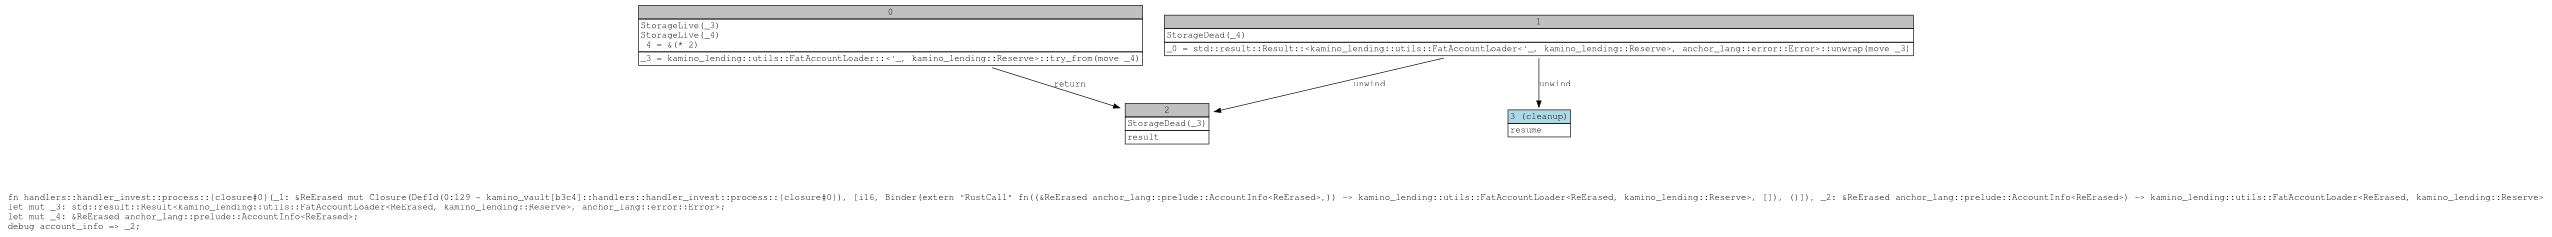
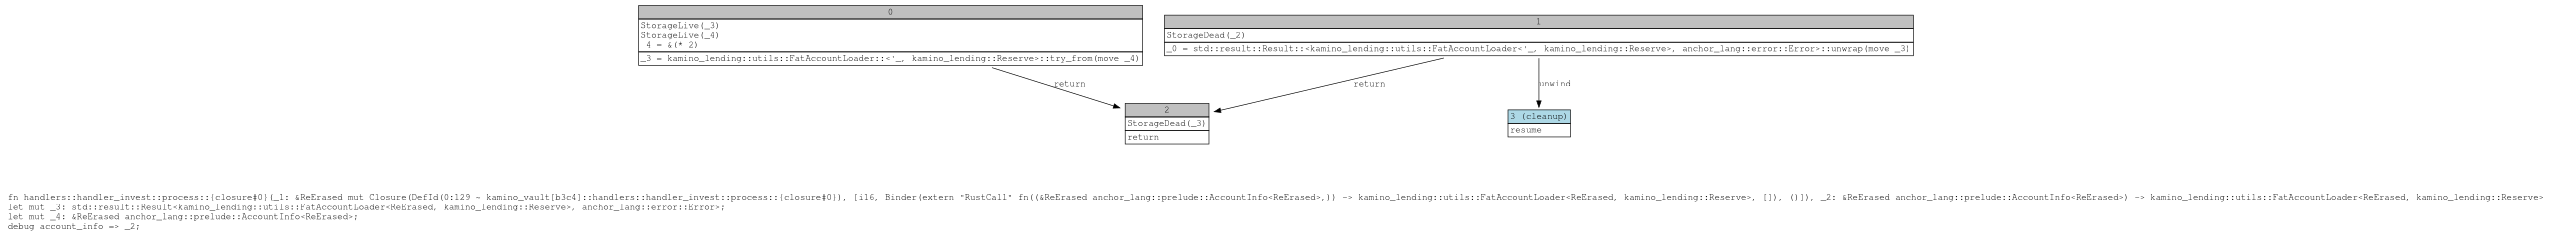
(1206, 35) -> (1206, 35)
(1369, 84) -> (1369, 84)
(1143, 137) -> (1143, 137)
